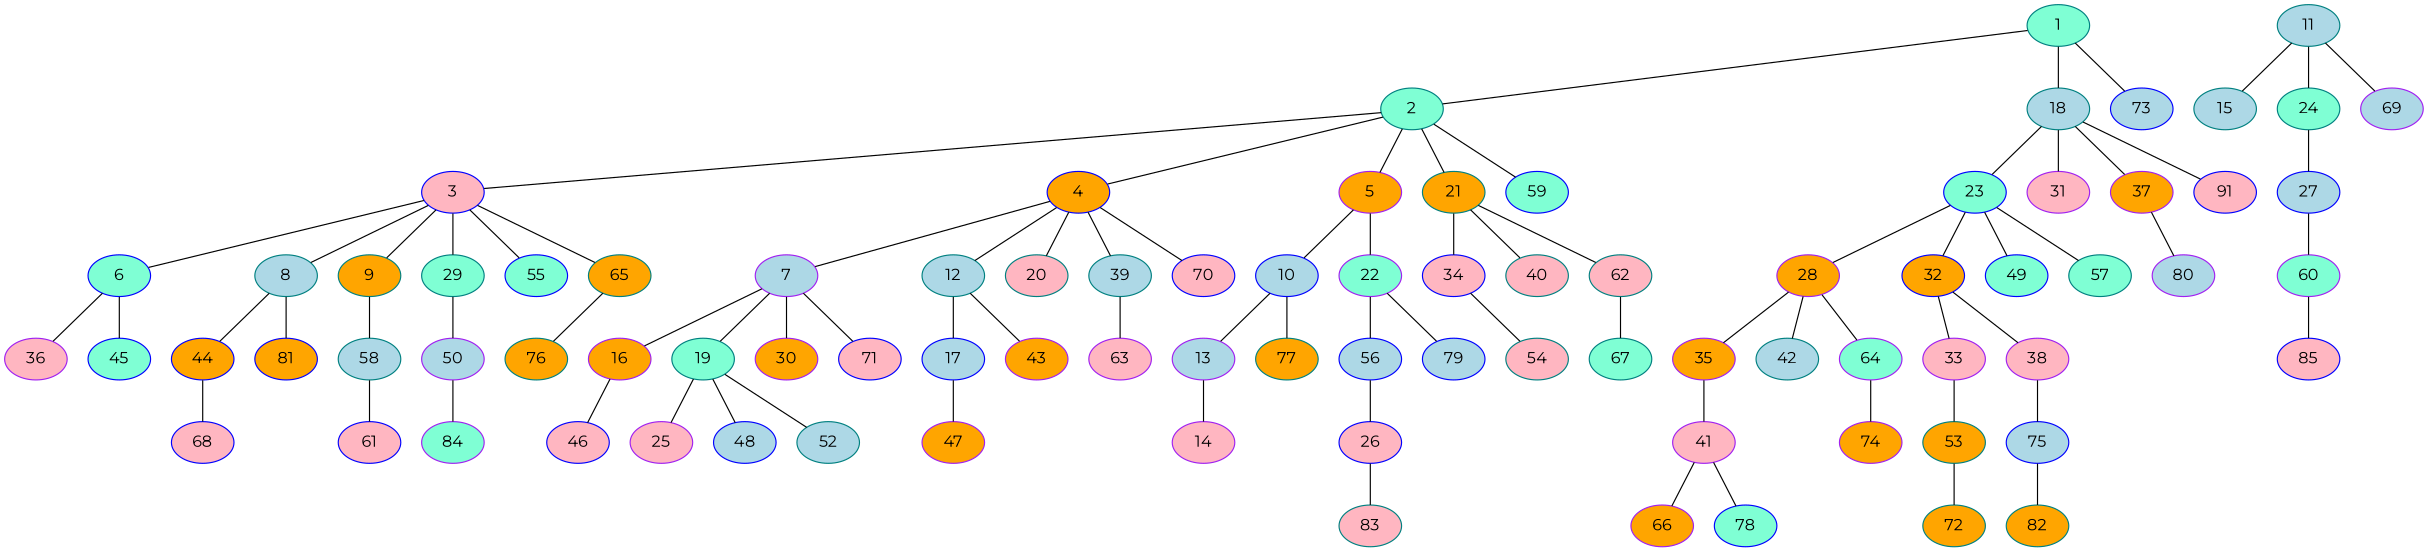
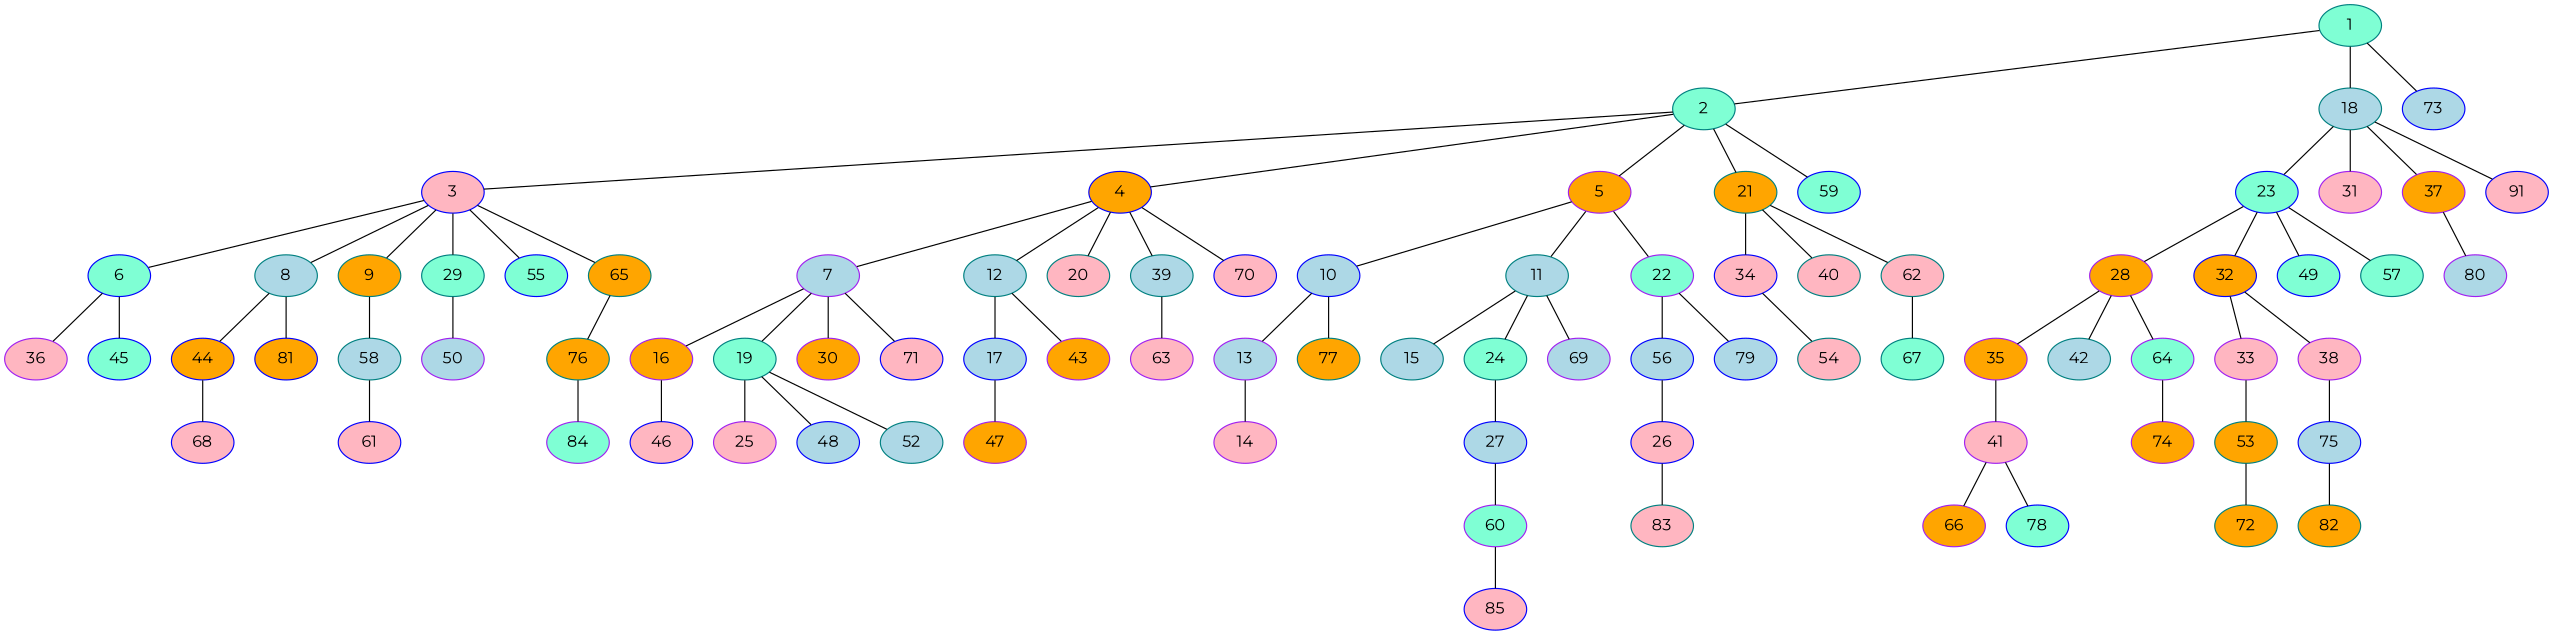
none -> (1568, 234)
(453, 401) -> (578, 401)
